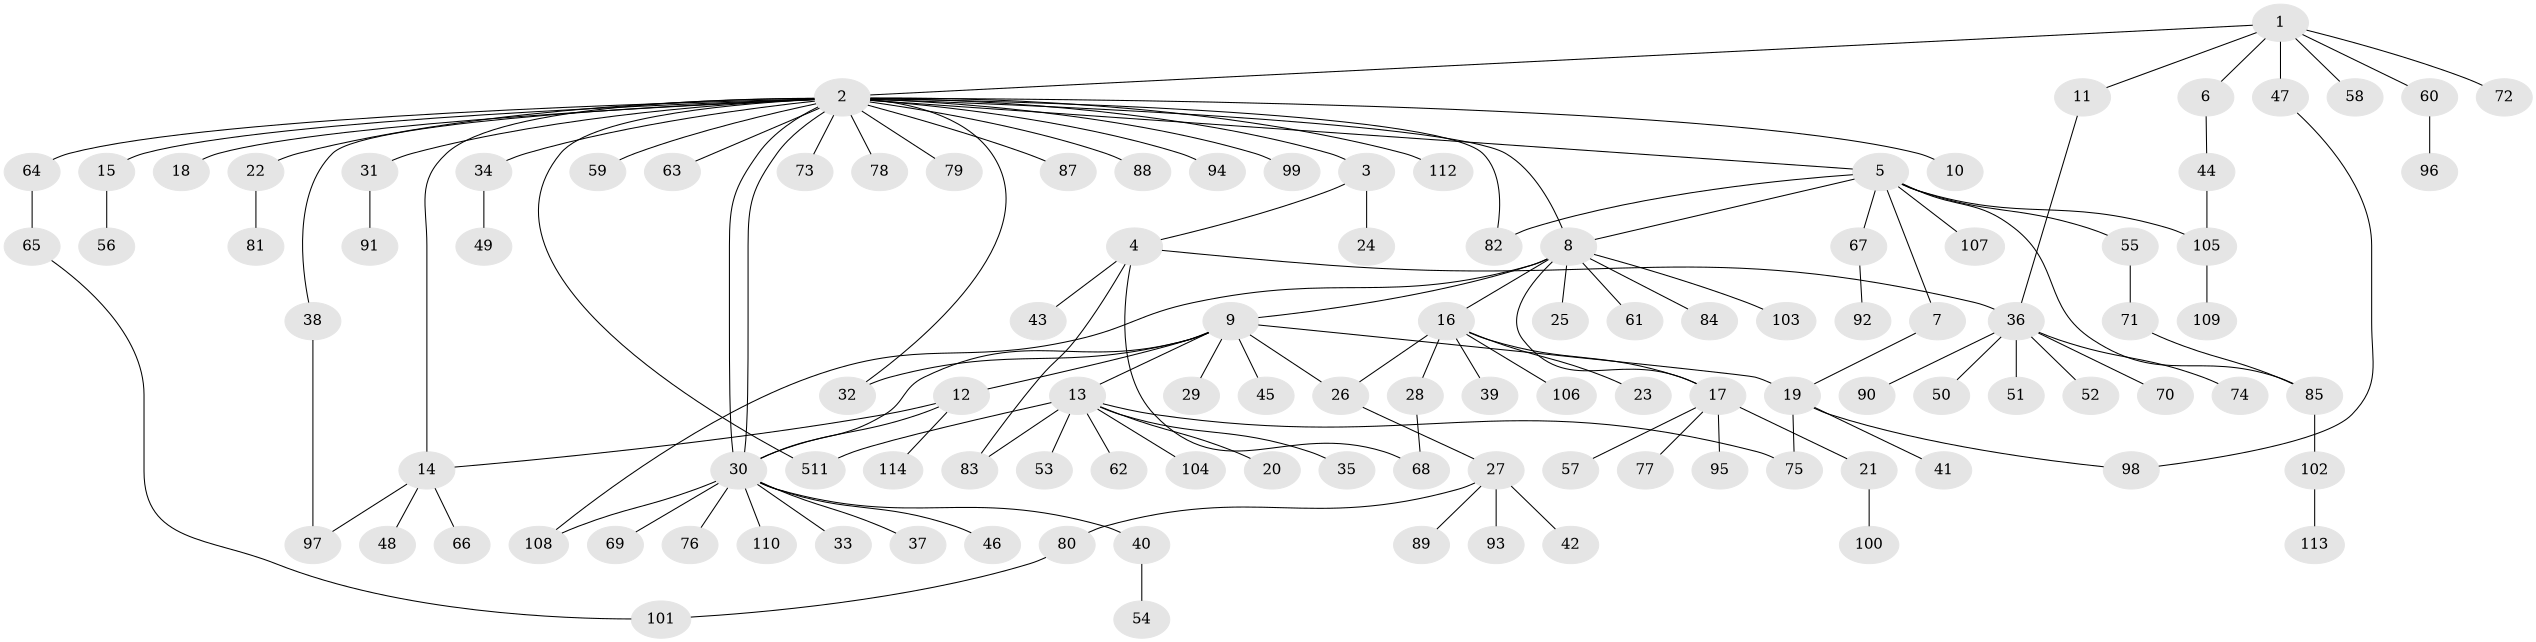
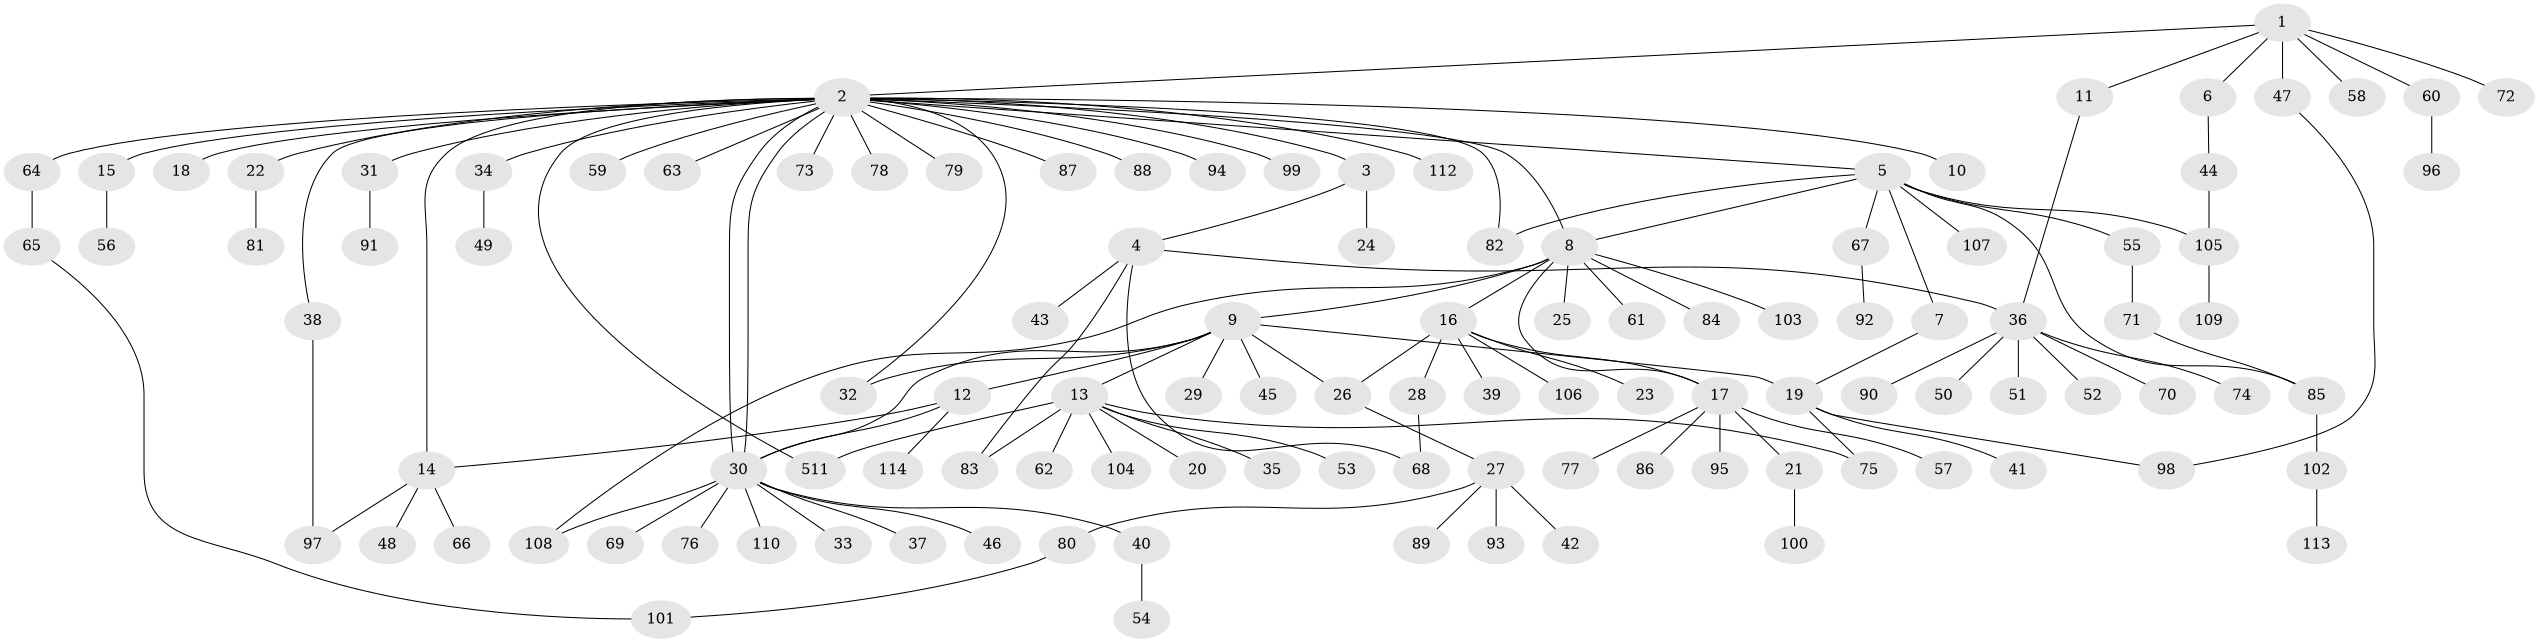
none -> (1645, 470)
